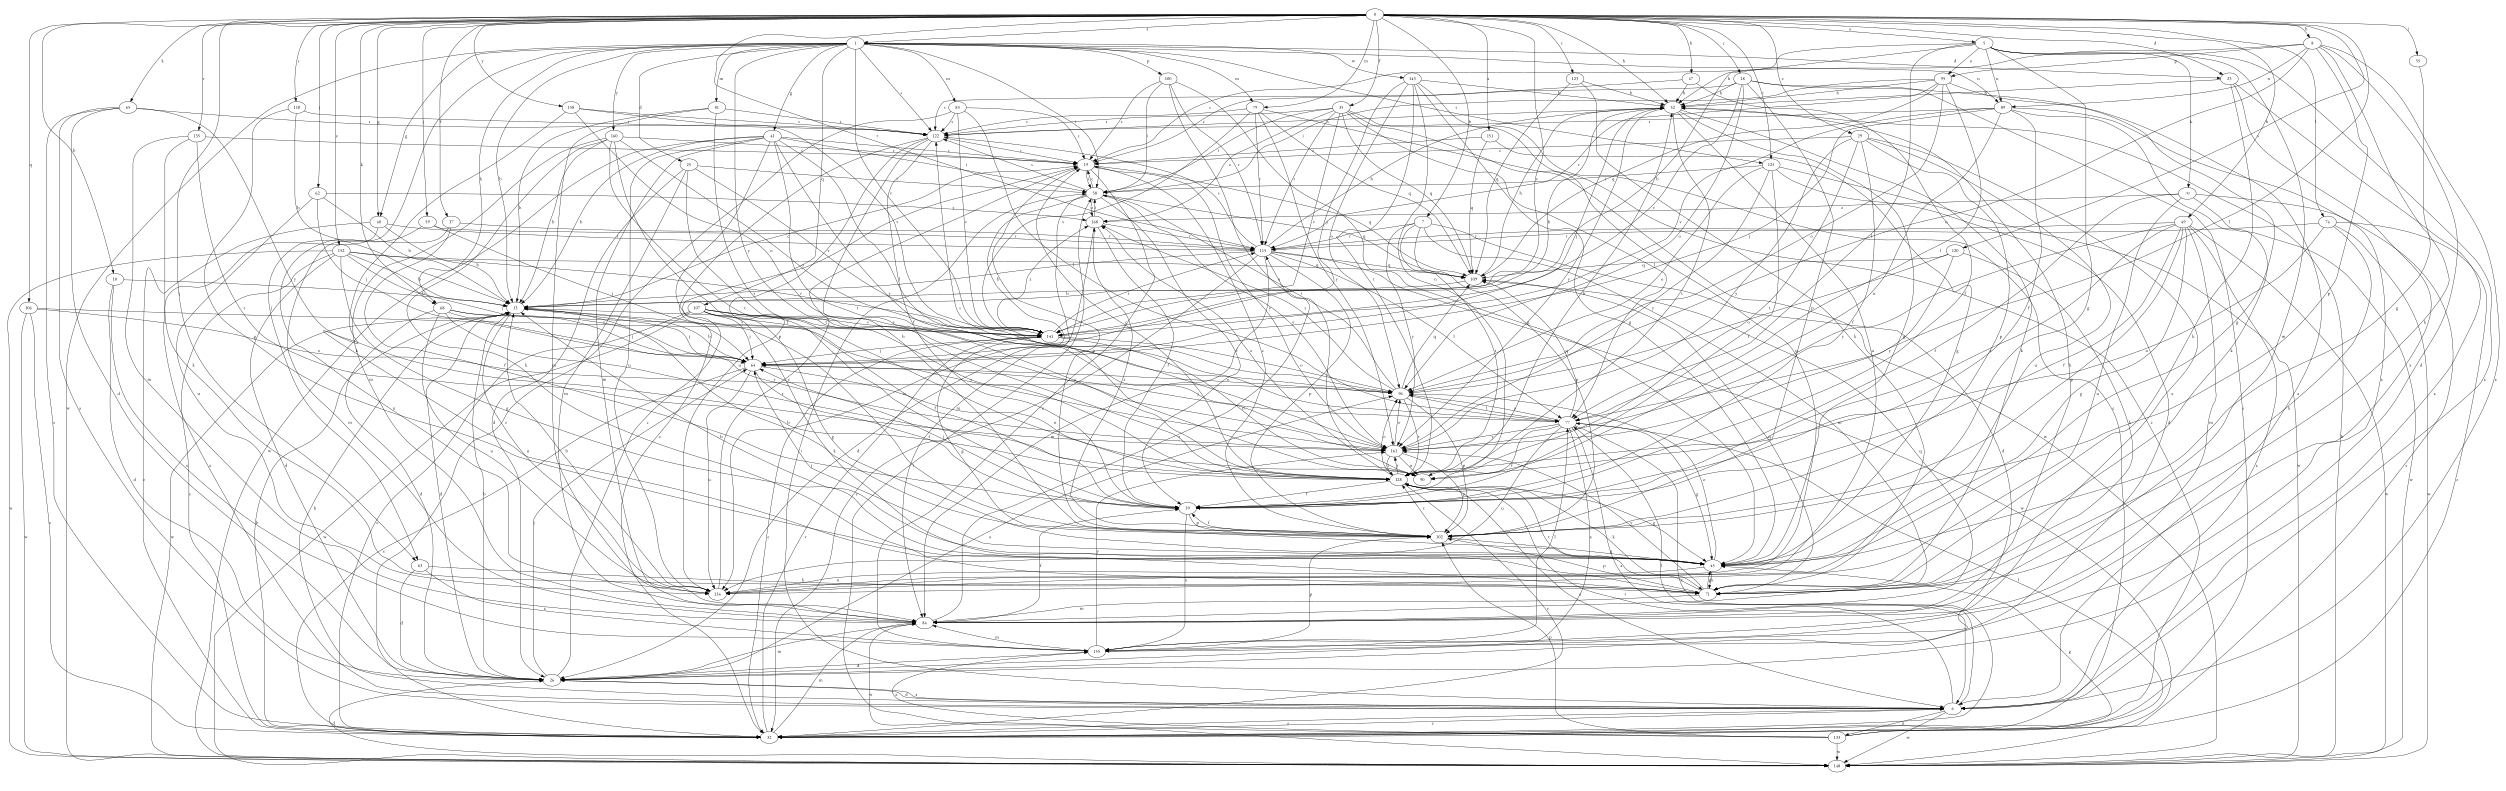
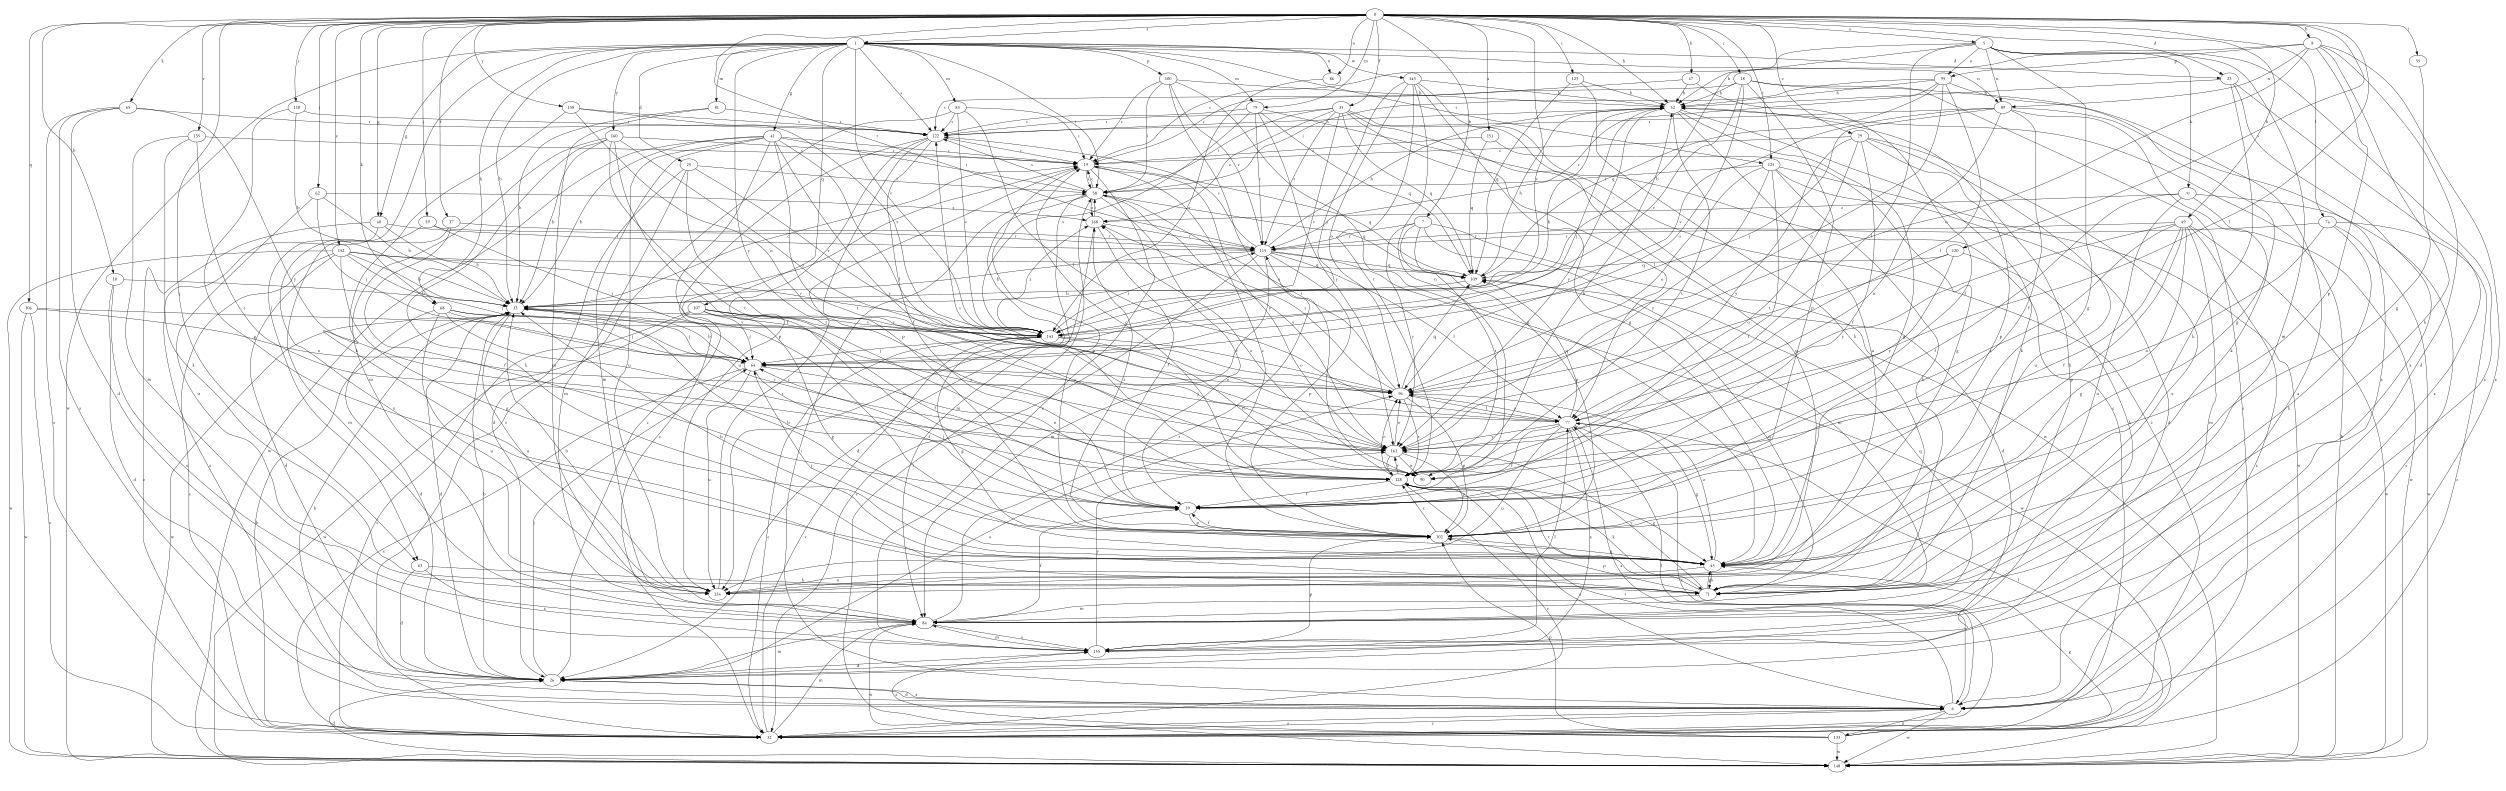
none -> (1332, 79)
none -> (1394, 94)
(904, 337) -> (904, 337)
(976, 365) -> none
(1231, 555) -> (1941, 425)
(1185, 611) -> (1009, 637)
